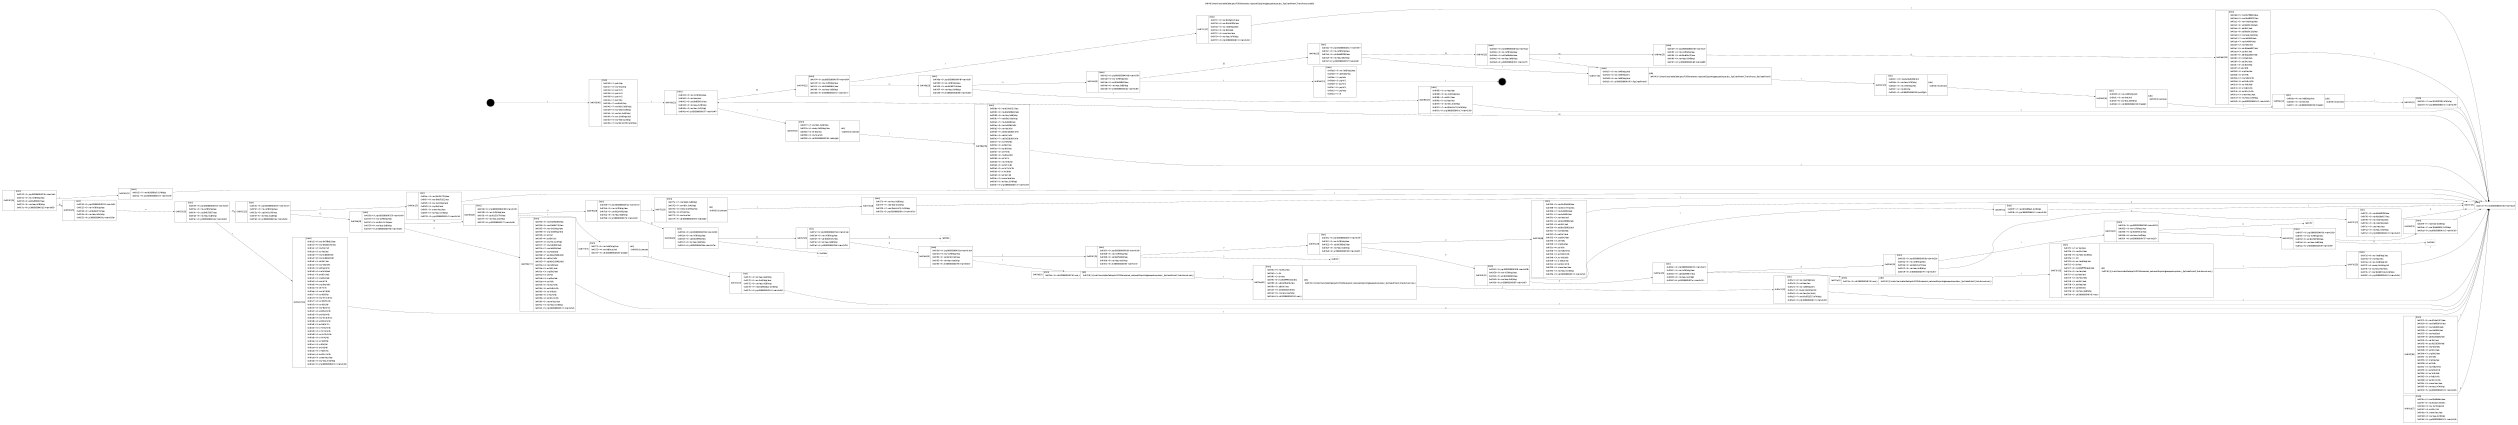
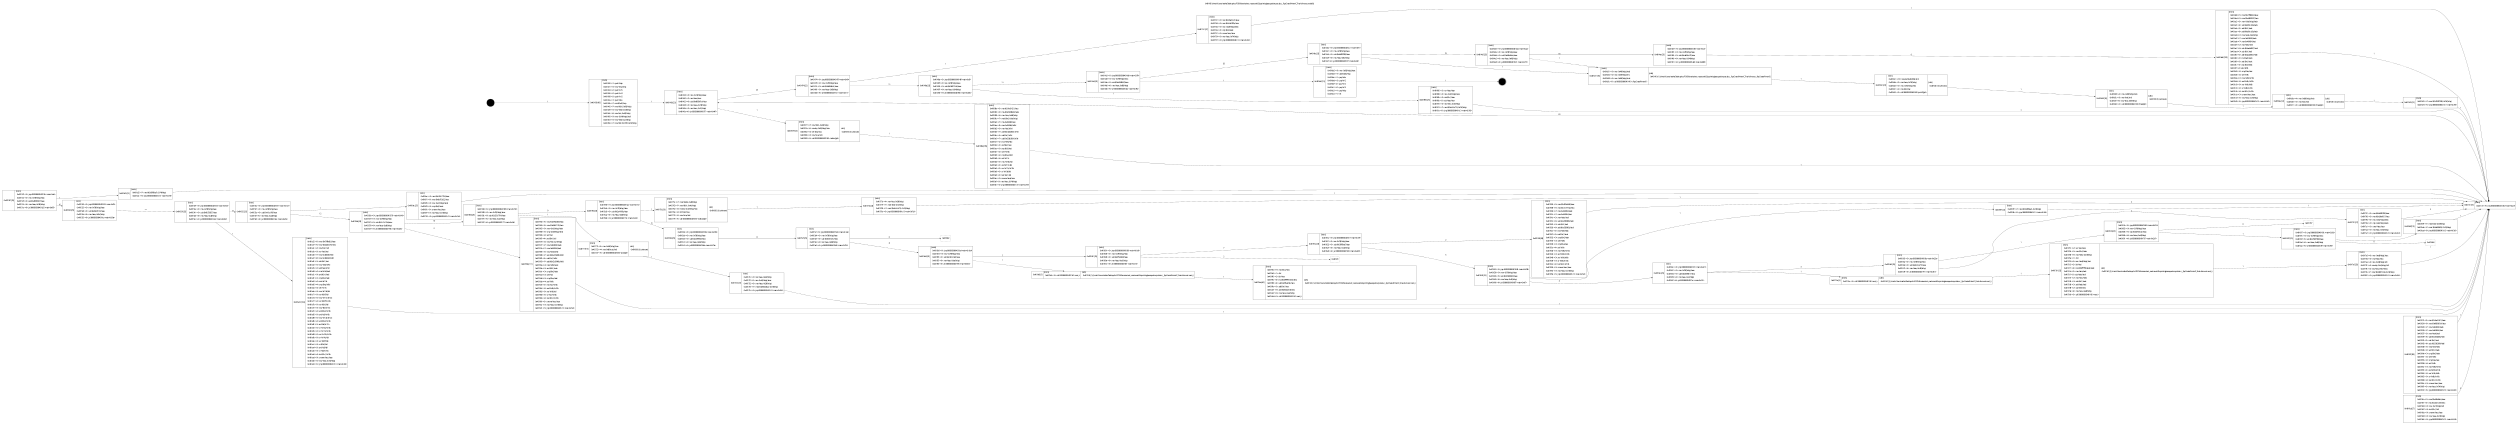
(823, 254) -> none
(1801, 289) -> none
